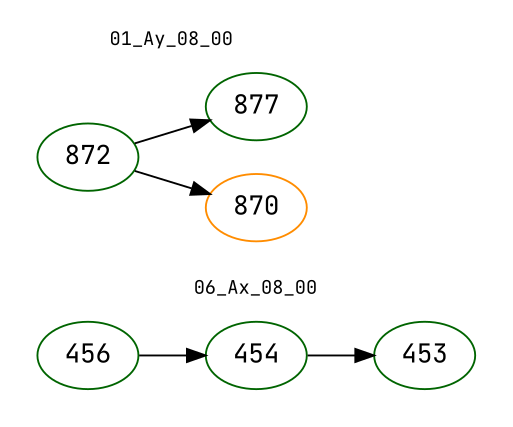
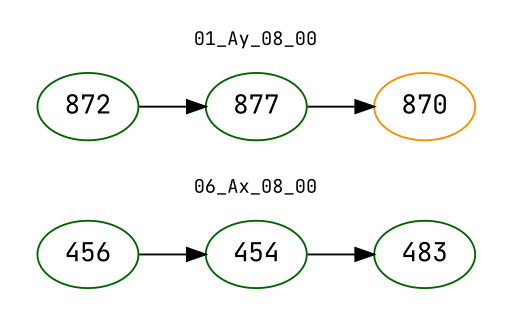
(163, 180) -> (331, 107)
(425, 355) -> (425, 254)
